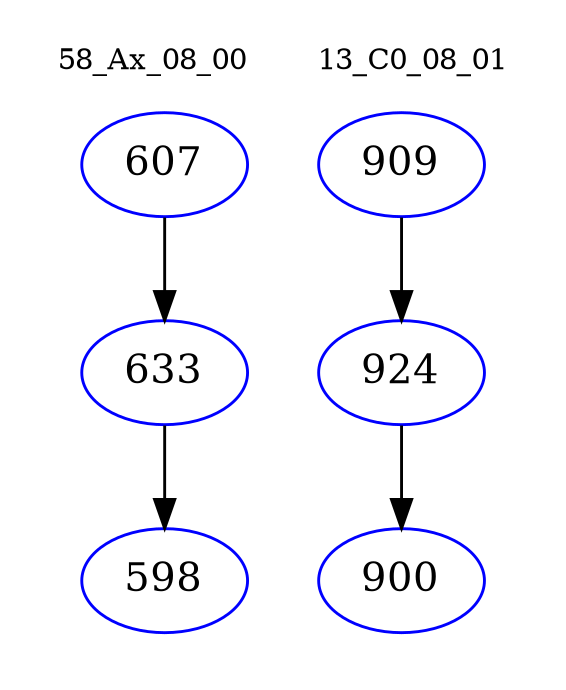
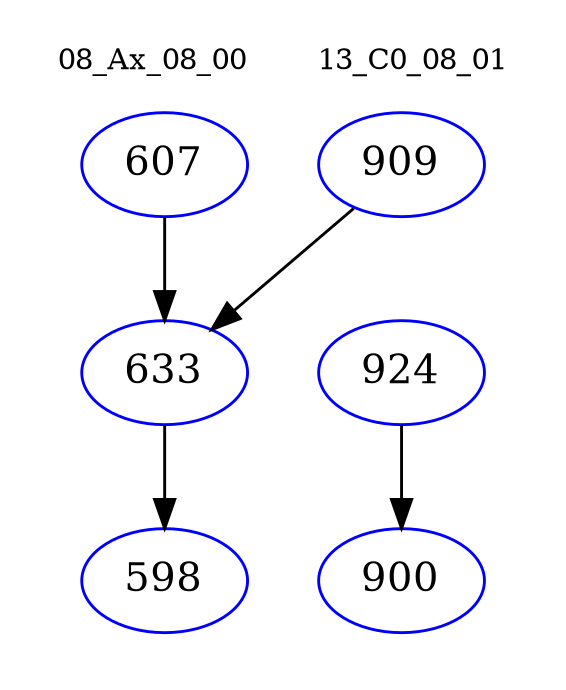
(153, 62) -> (153, 62)
(402, 254) -> (315, 242)
